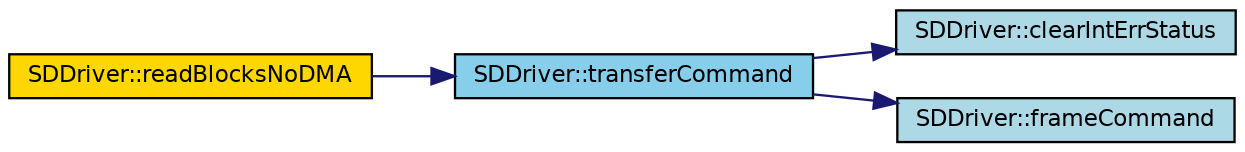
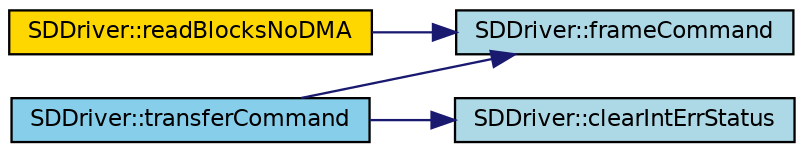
(402, 76) -> (402, 32)
